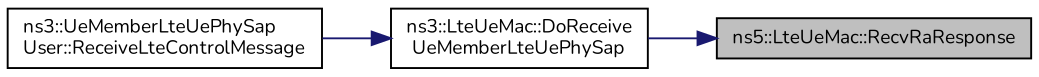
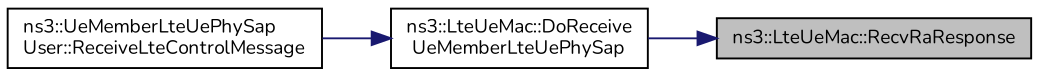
(874, 38) -> (874, 38)
